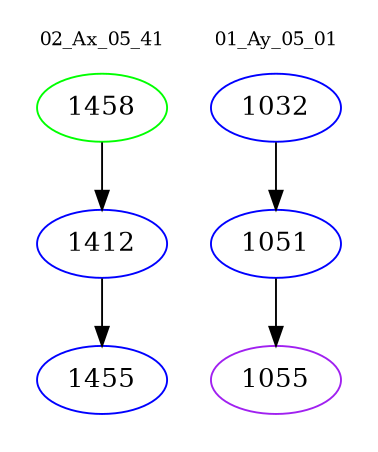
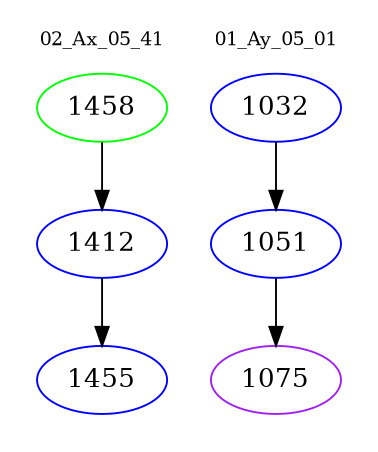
(276, 380) -> (276, 380)
